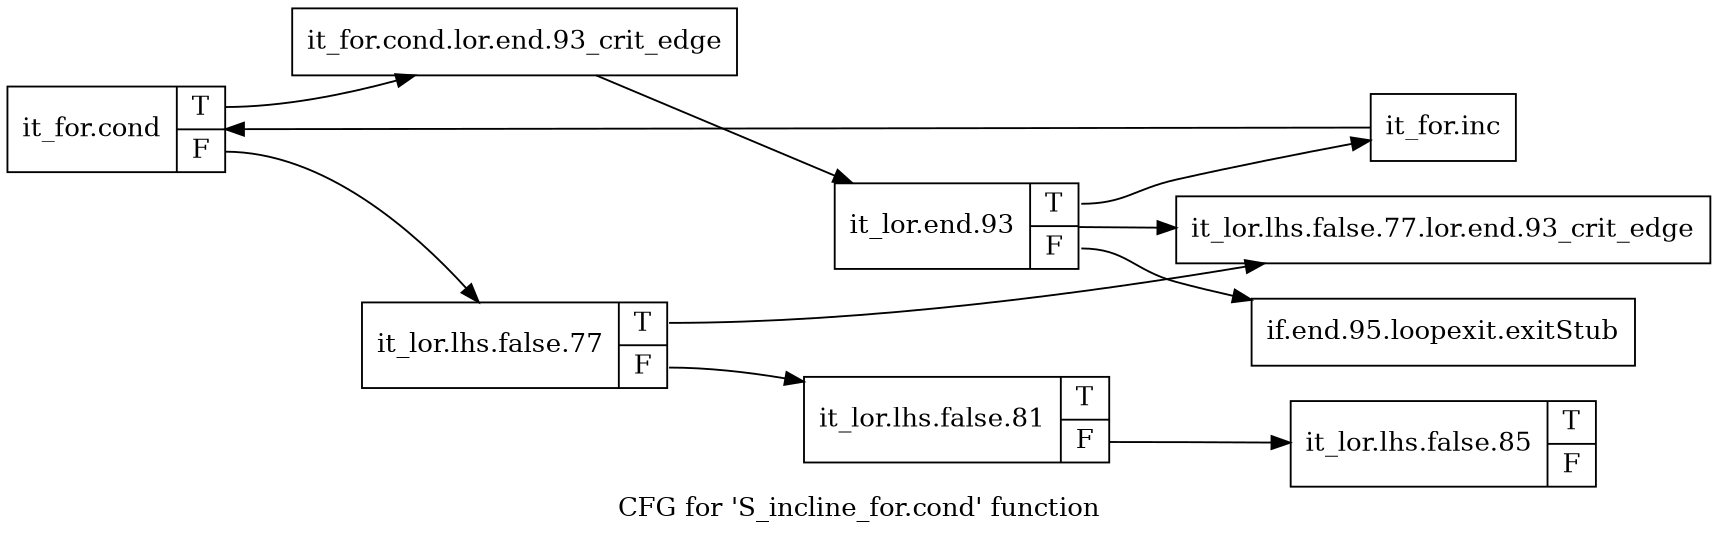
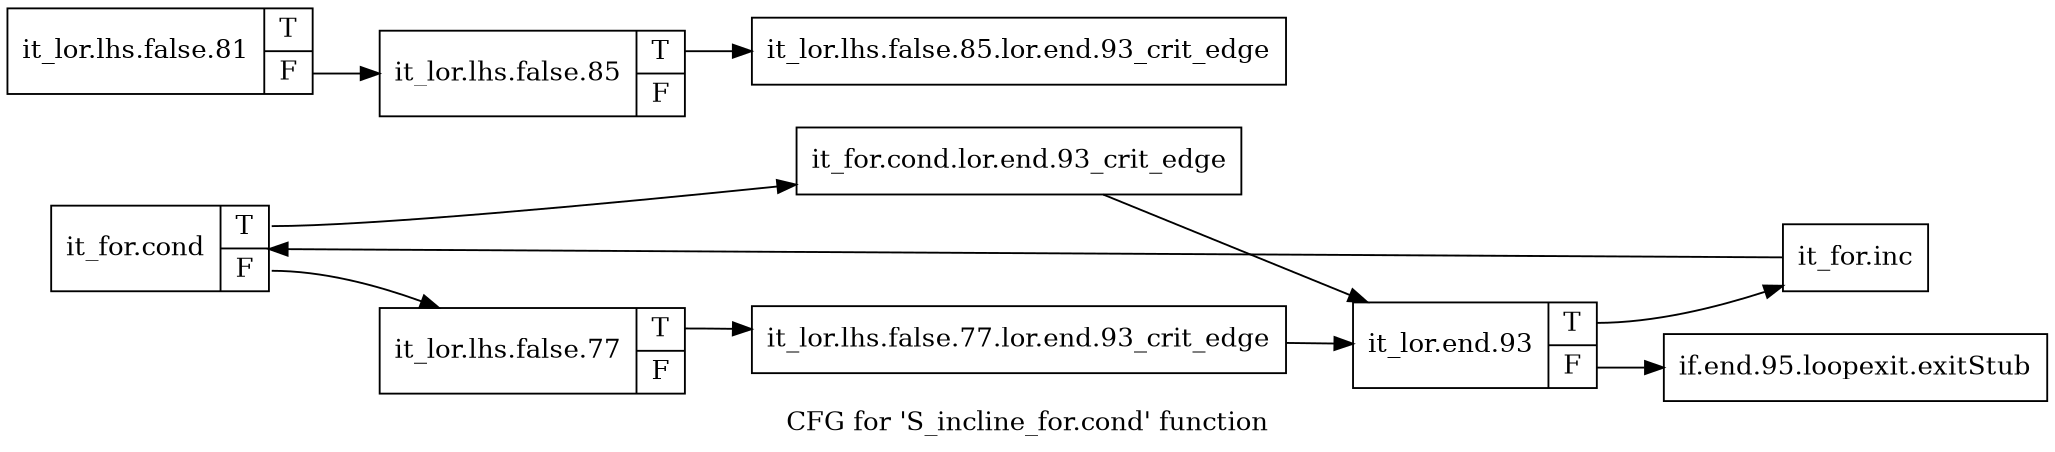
none -> (1019, 51)
(1118, 227) -> (1310, 343)
(727, 371) -> none
